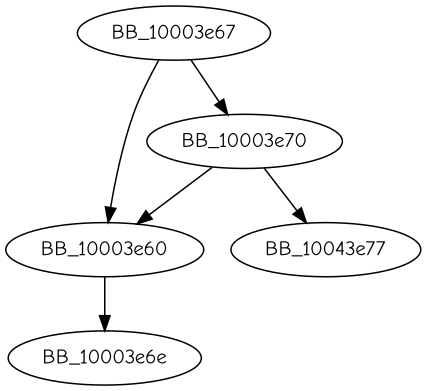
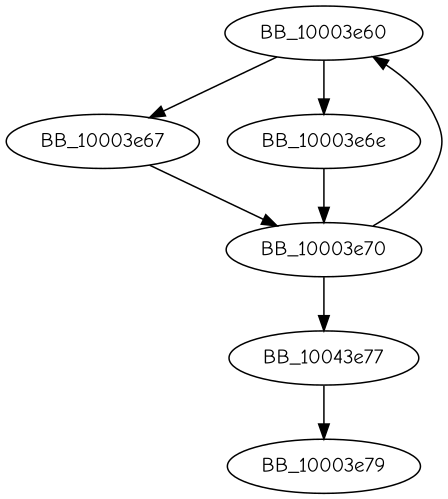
(128, 132) -> (220, 84)
none -> (324, 188)
none -> (324, 466)
